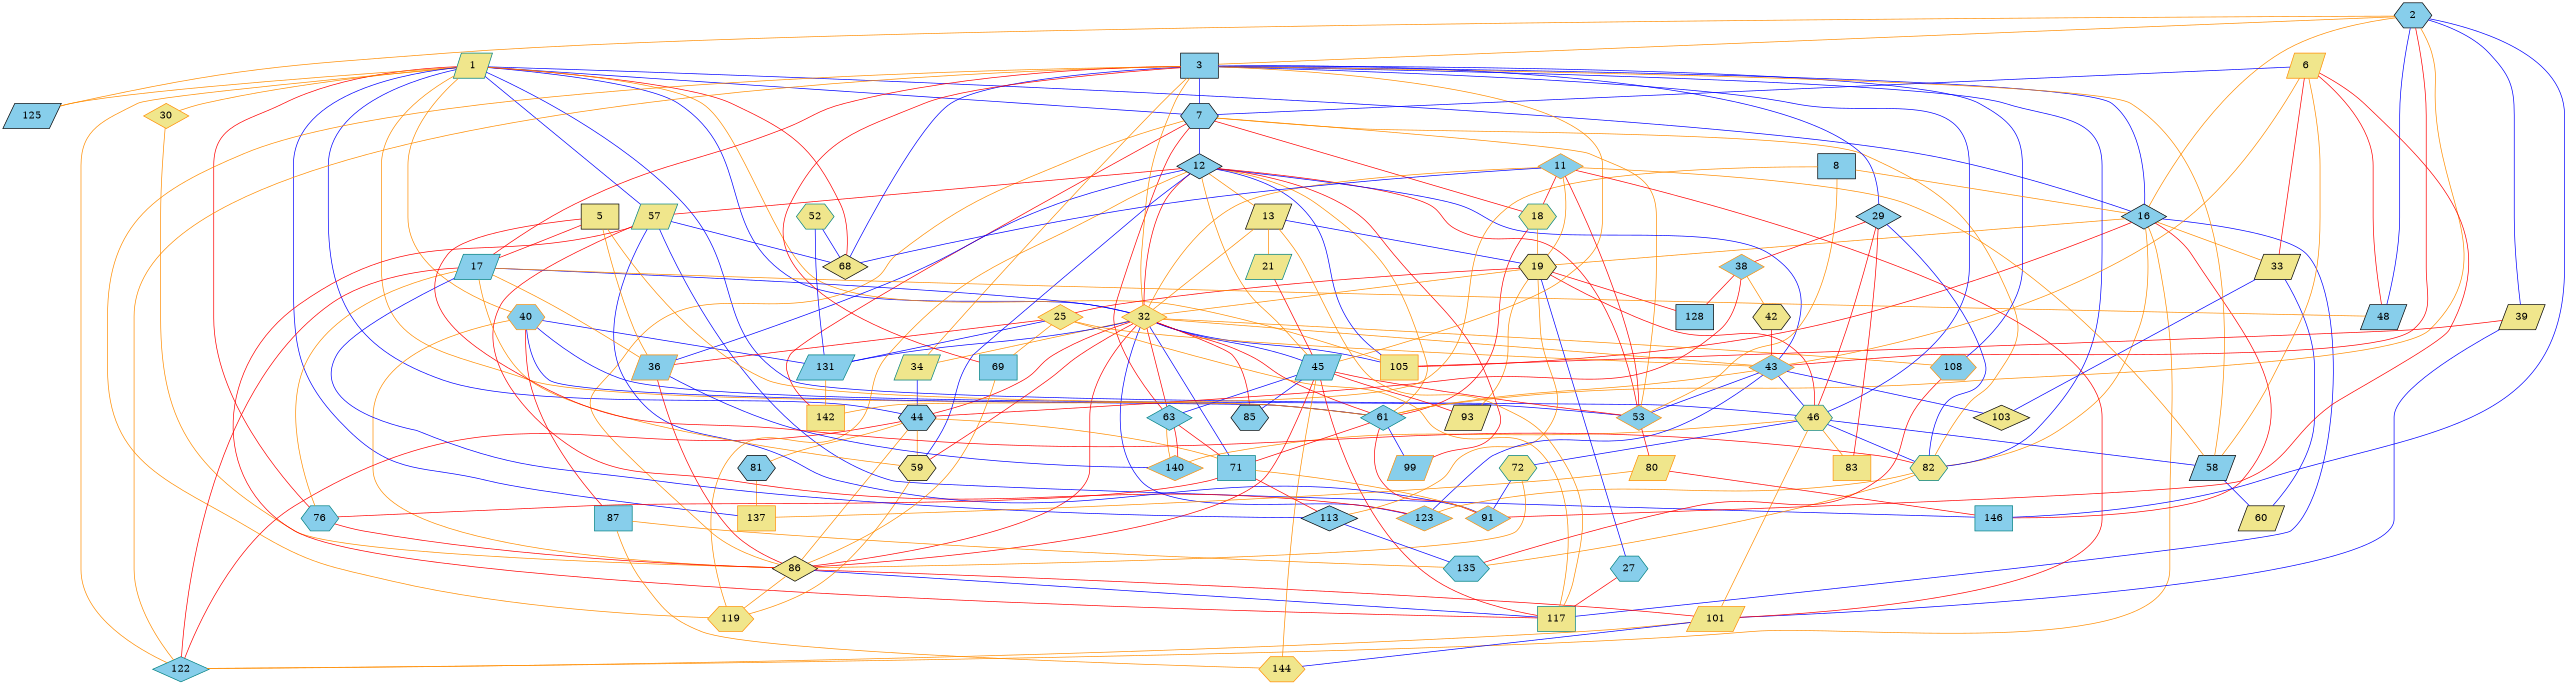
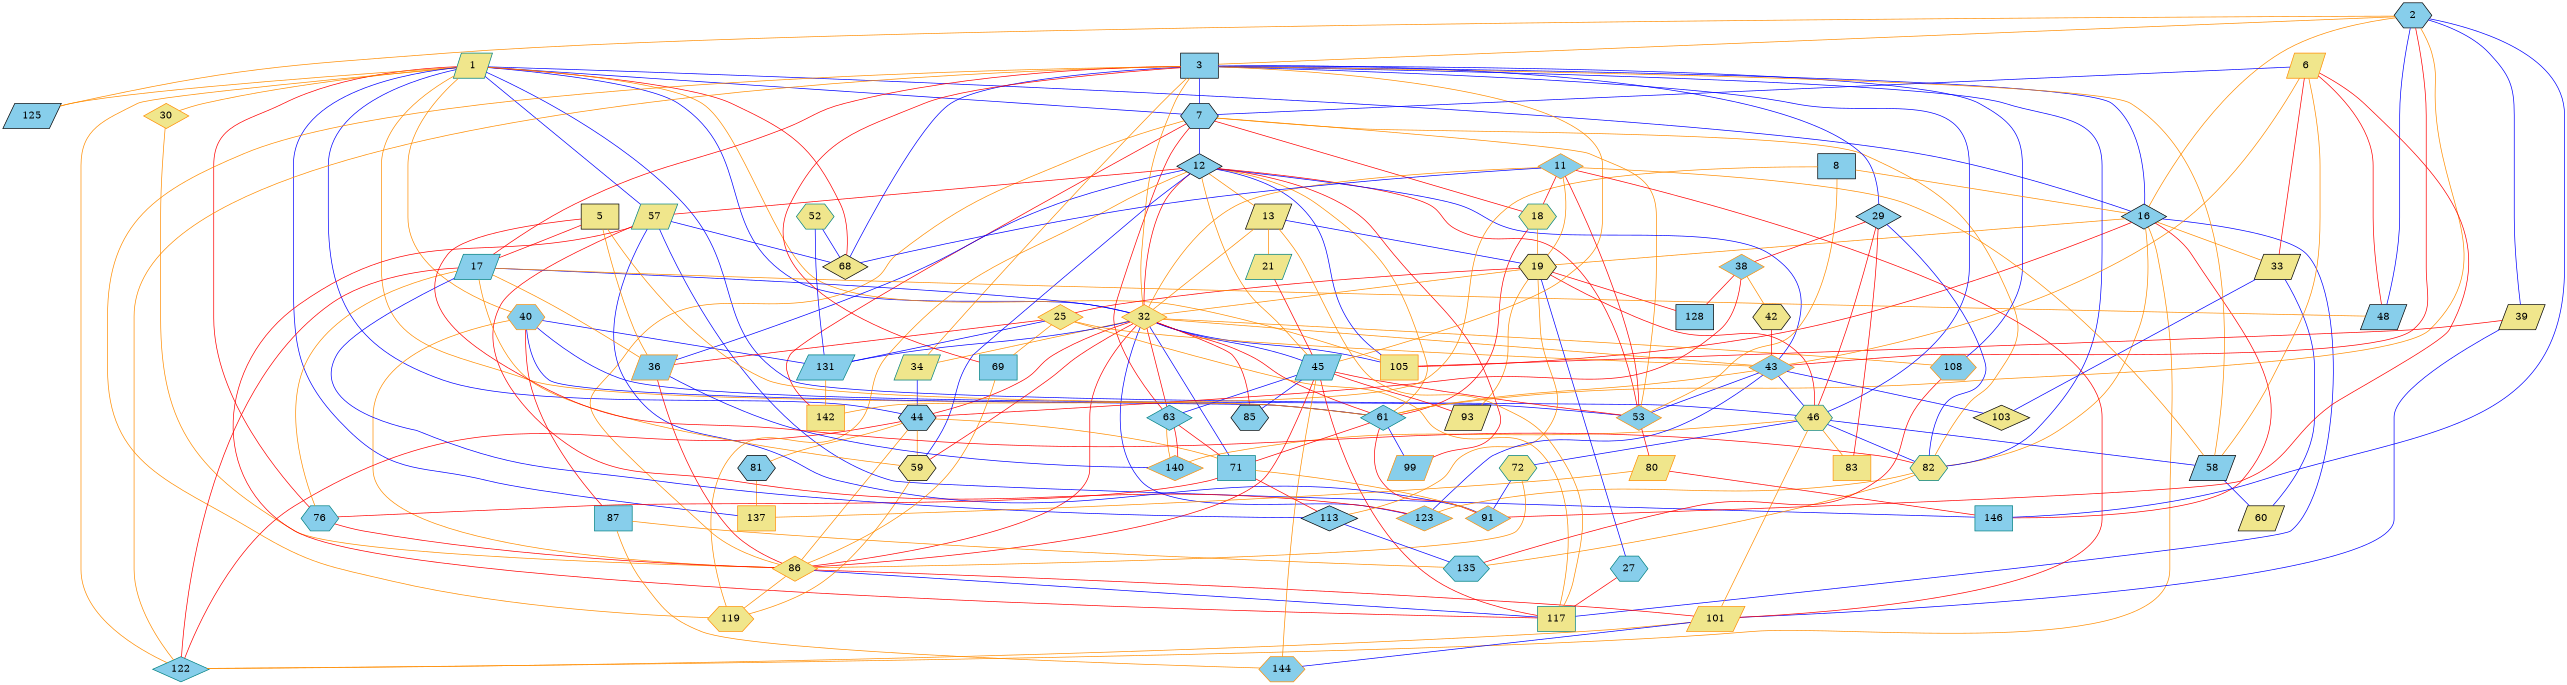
(795, 569) -> (795, 569)
(1282, 669) -> (1282, 669)
